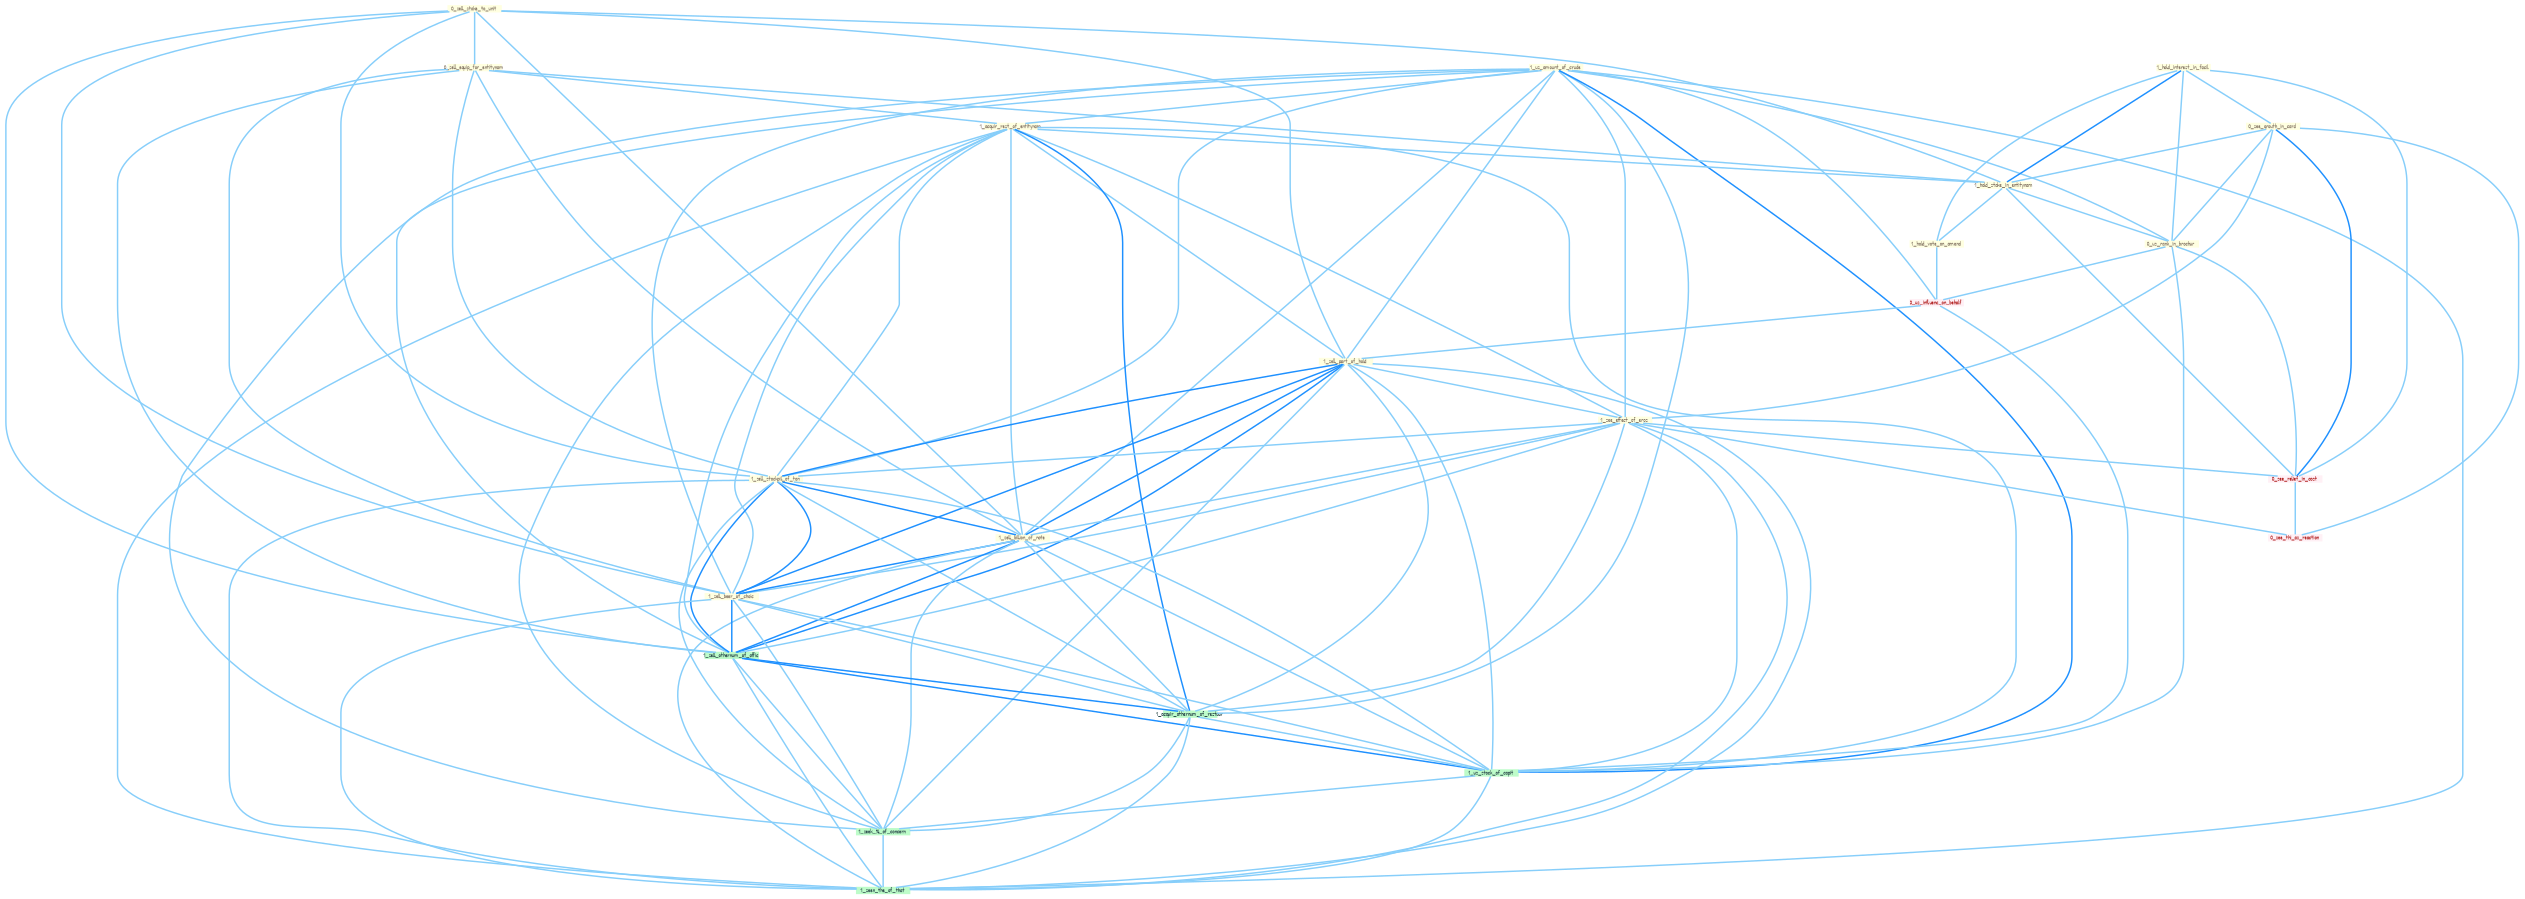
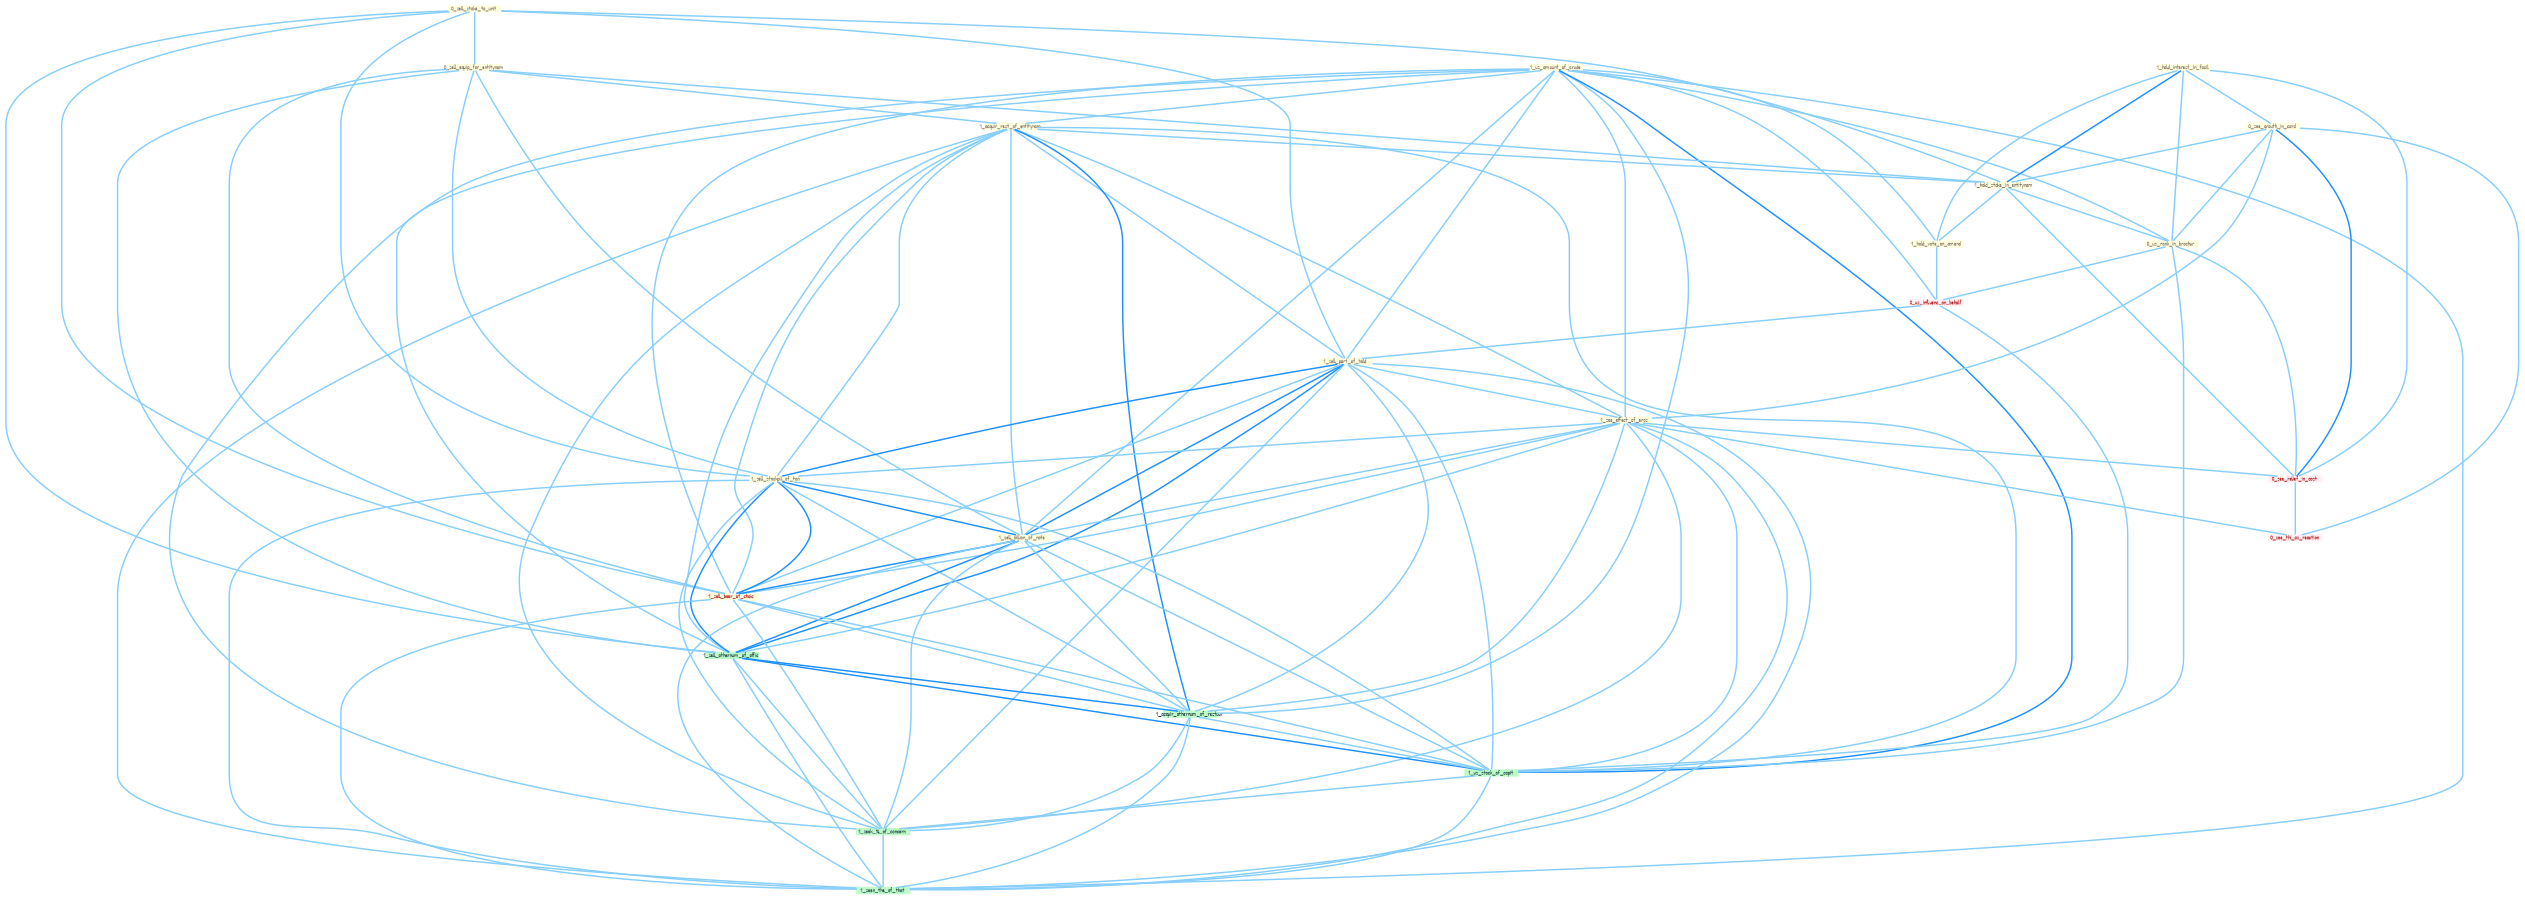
(735, 260) -> none
(1178, 271) -> (1828, 132)
(1039, 479) -> (1039, 479)
(732, 597) -> (732, 597)
(732, 634) -> none
none -> (1364, 767)
